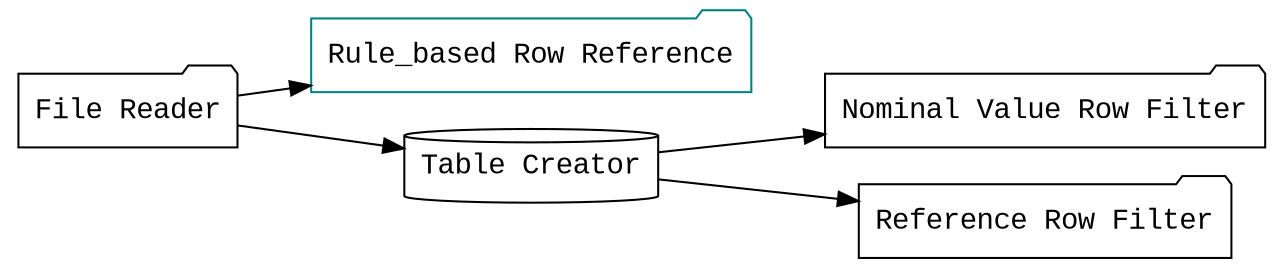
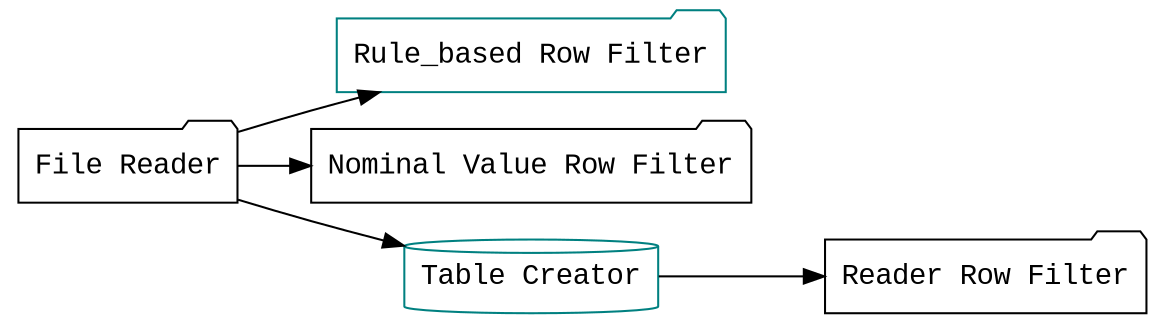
(531, 55) -> (531, 55)
(731, 144) -> (264, 166)
(531, 166) -> (531, 276)
(1045, 221) -> (986, 276)
